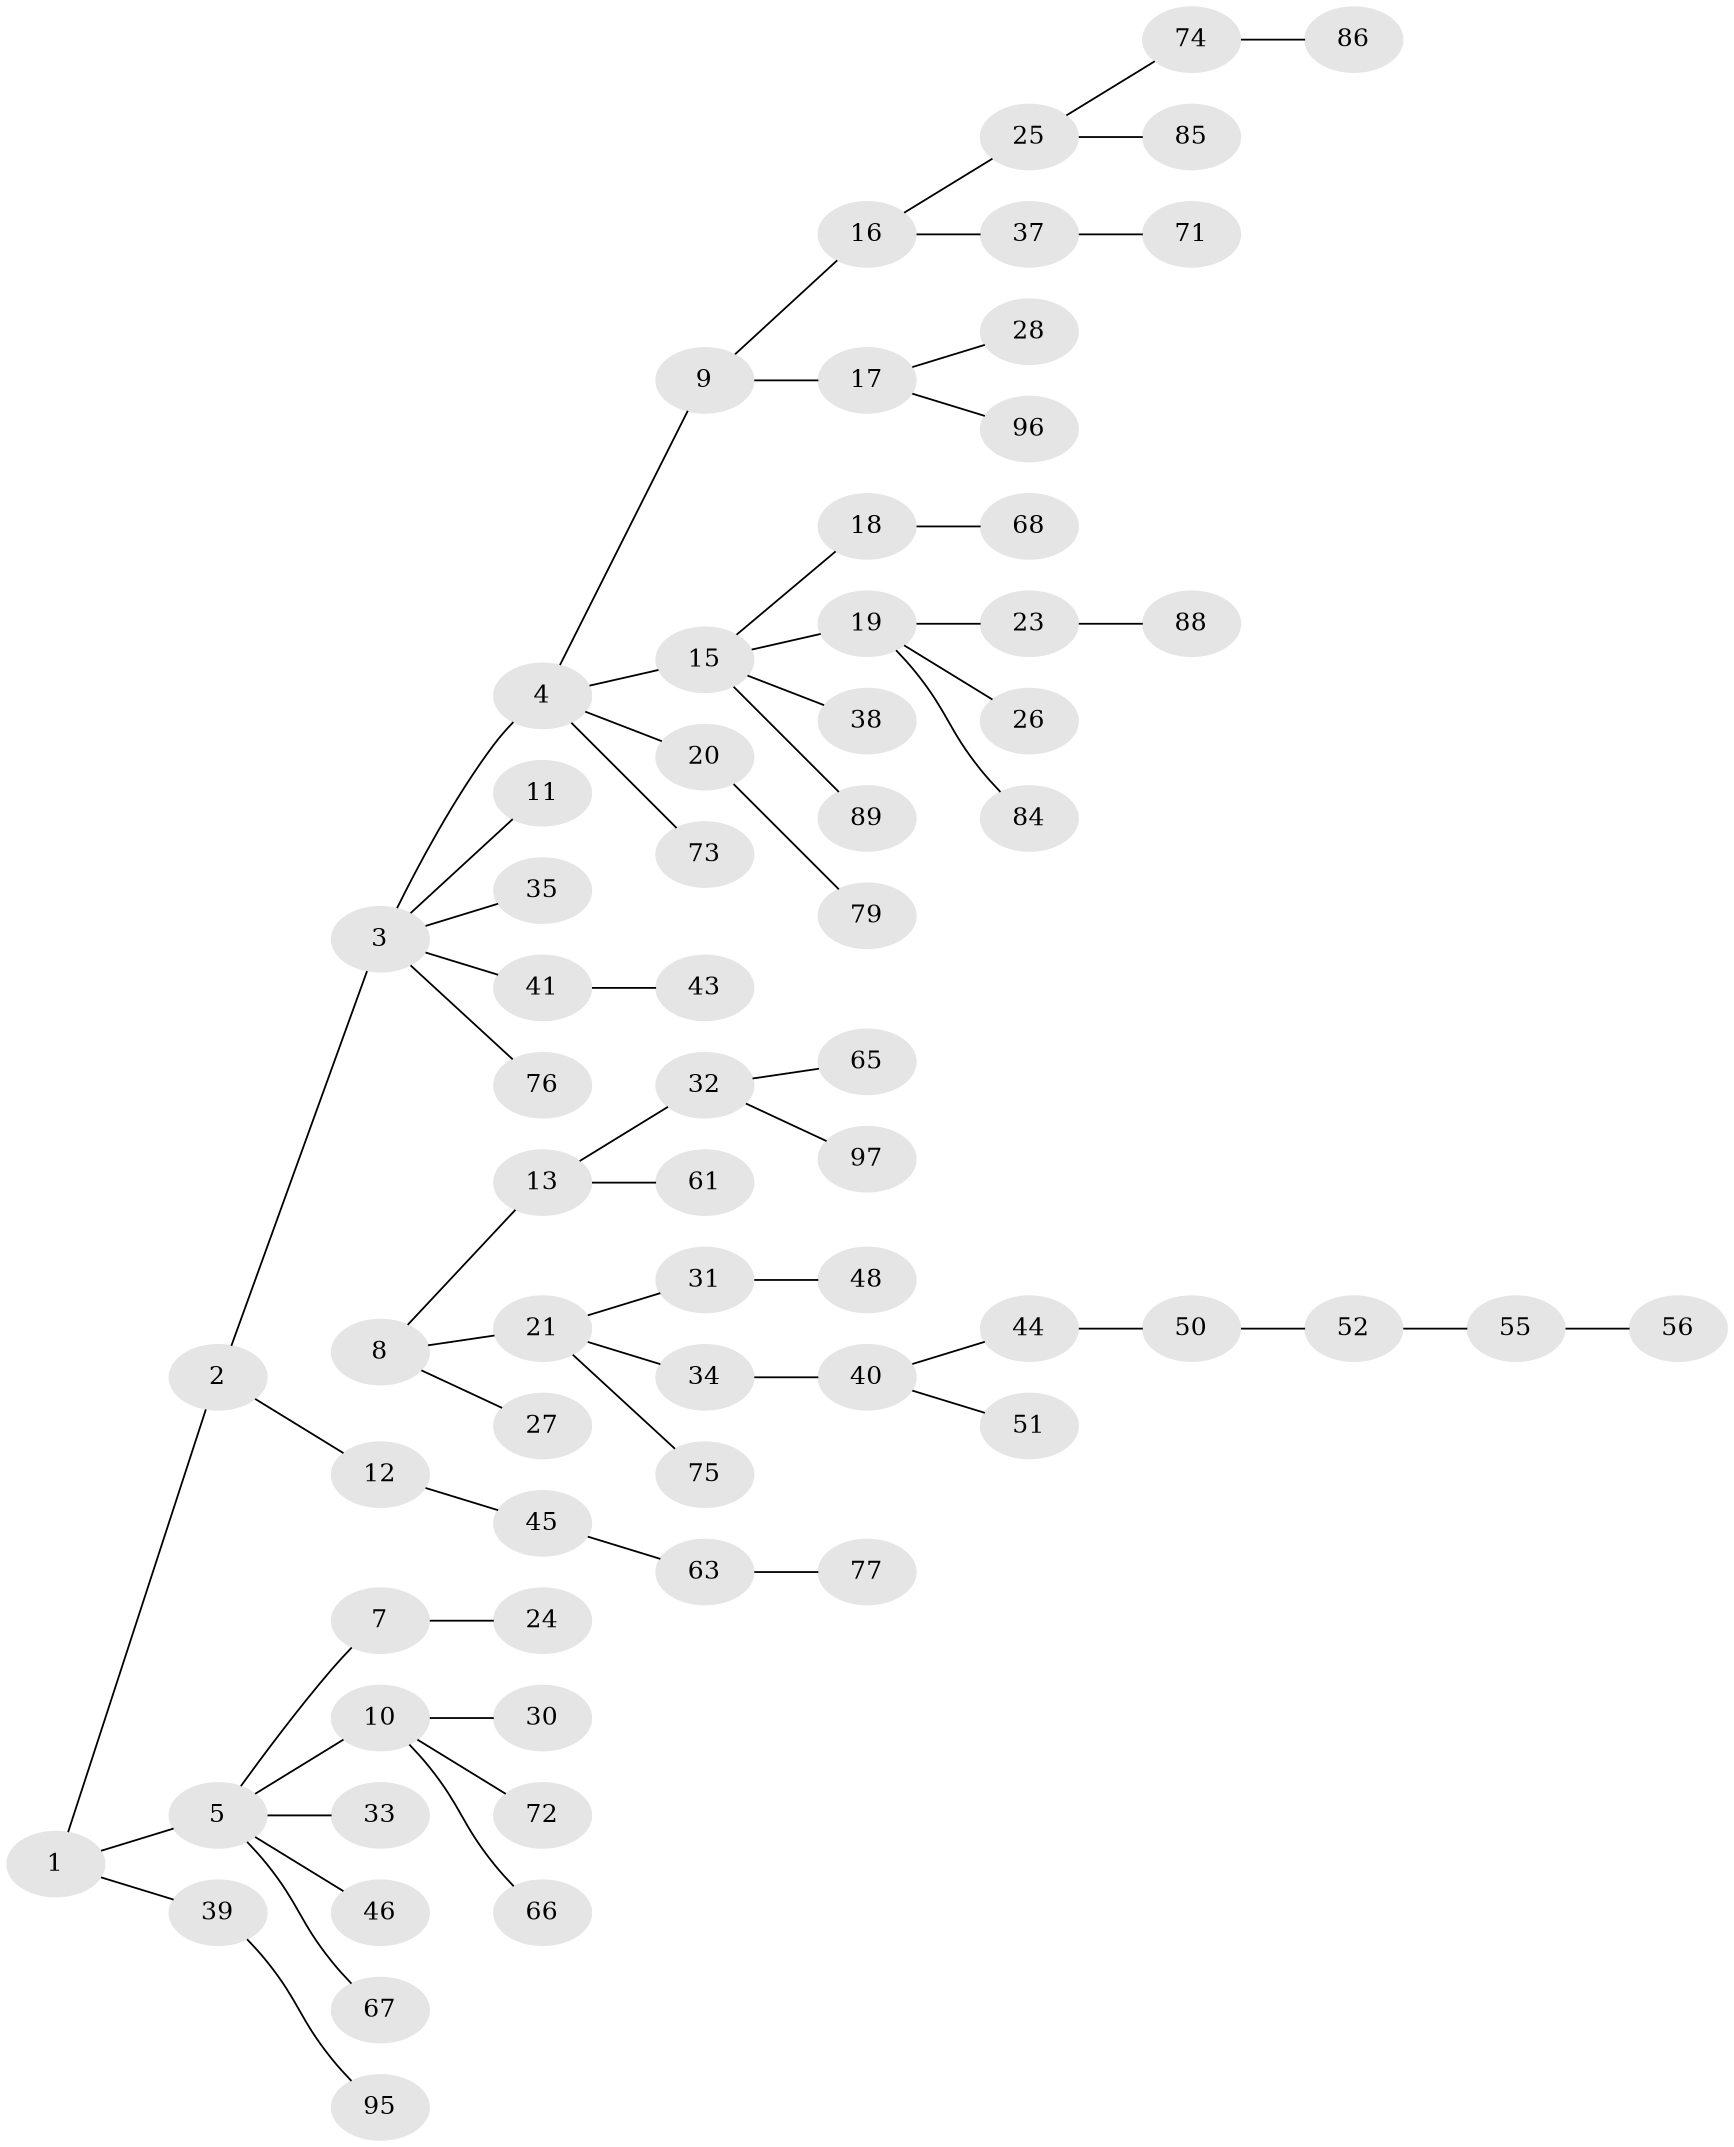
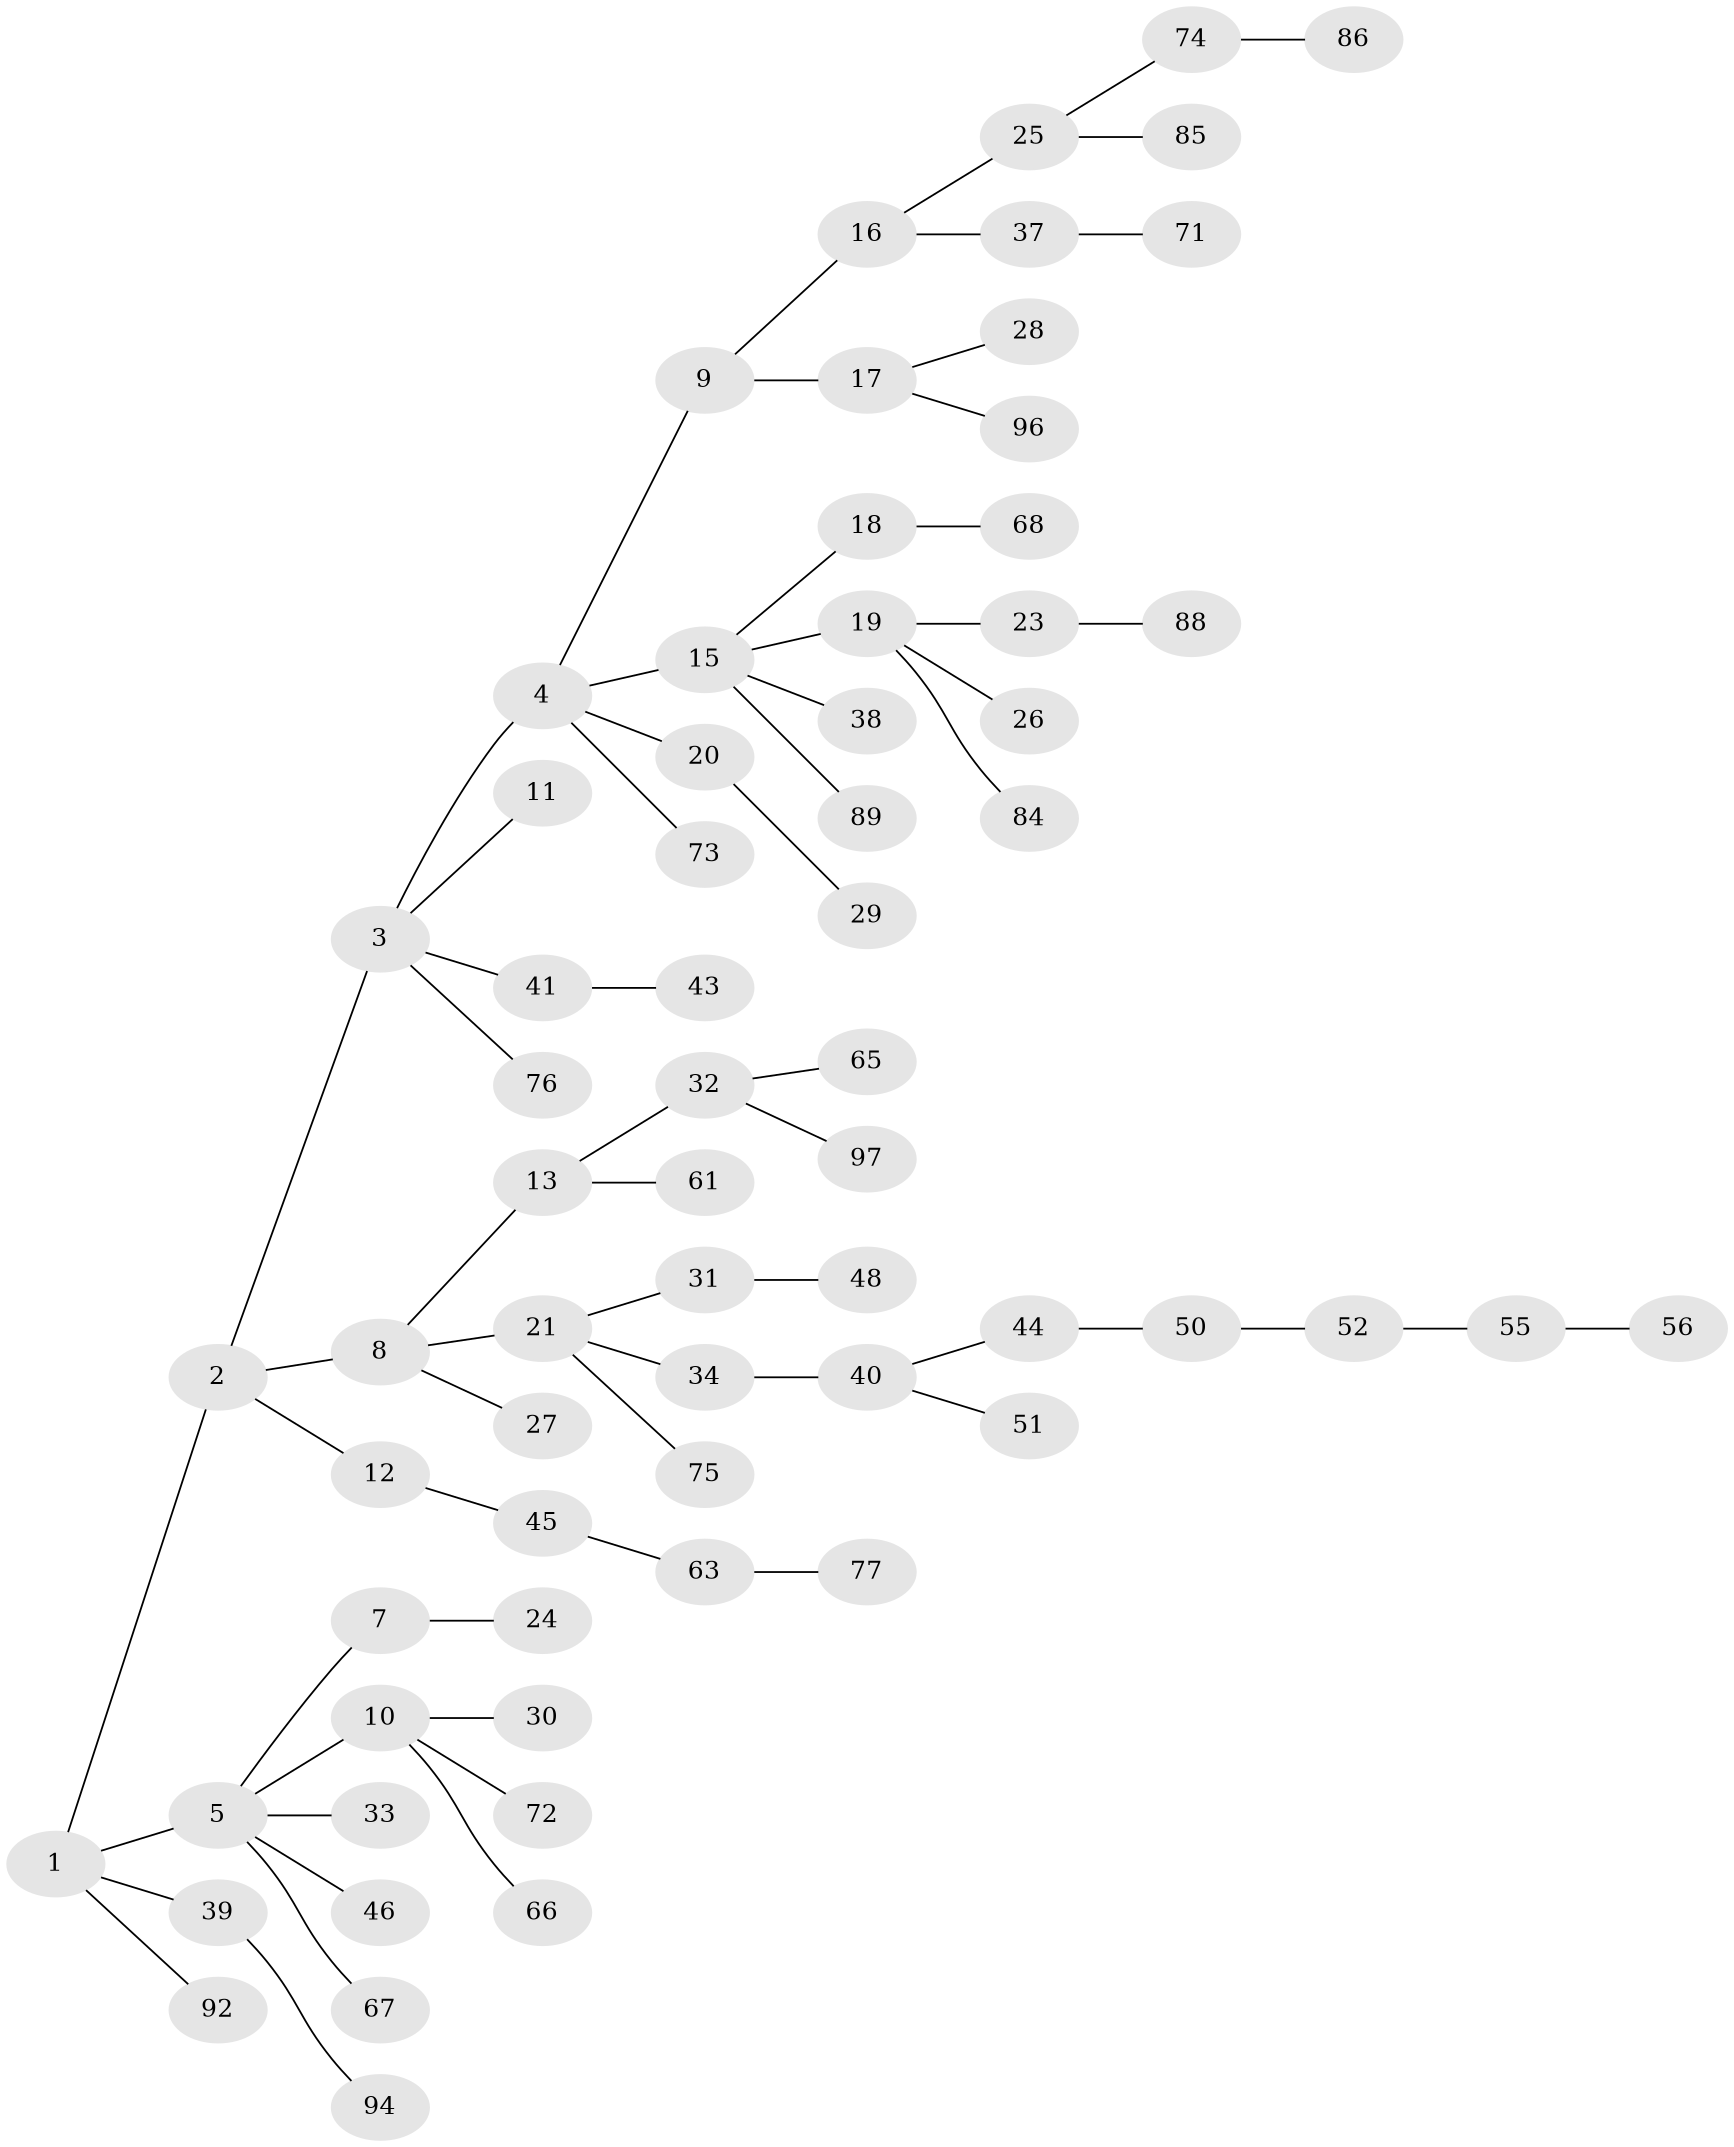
(543, 891) -> none
(867, 916) -> (867, 916)
none -> (299, 1365)
none -> (218, 2010)
(380, 2107) -> (380, 2107)
